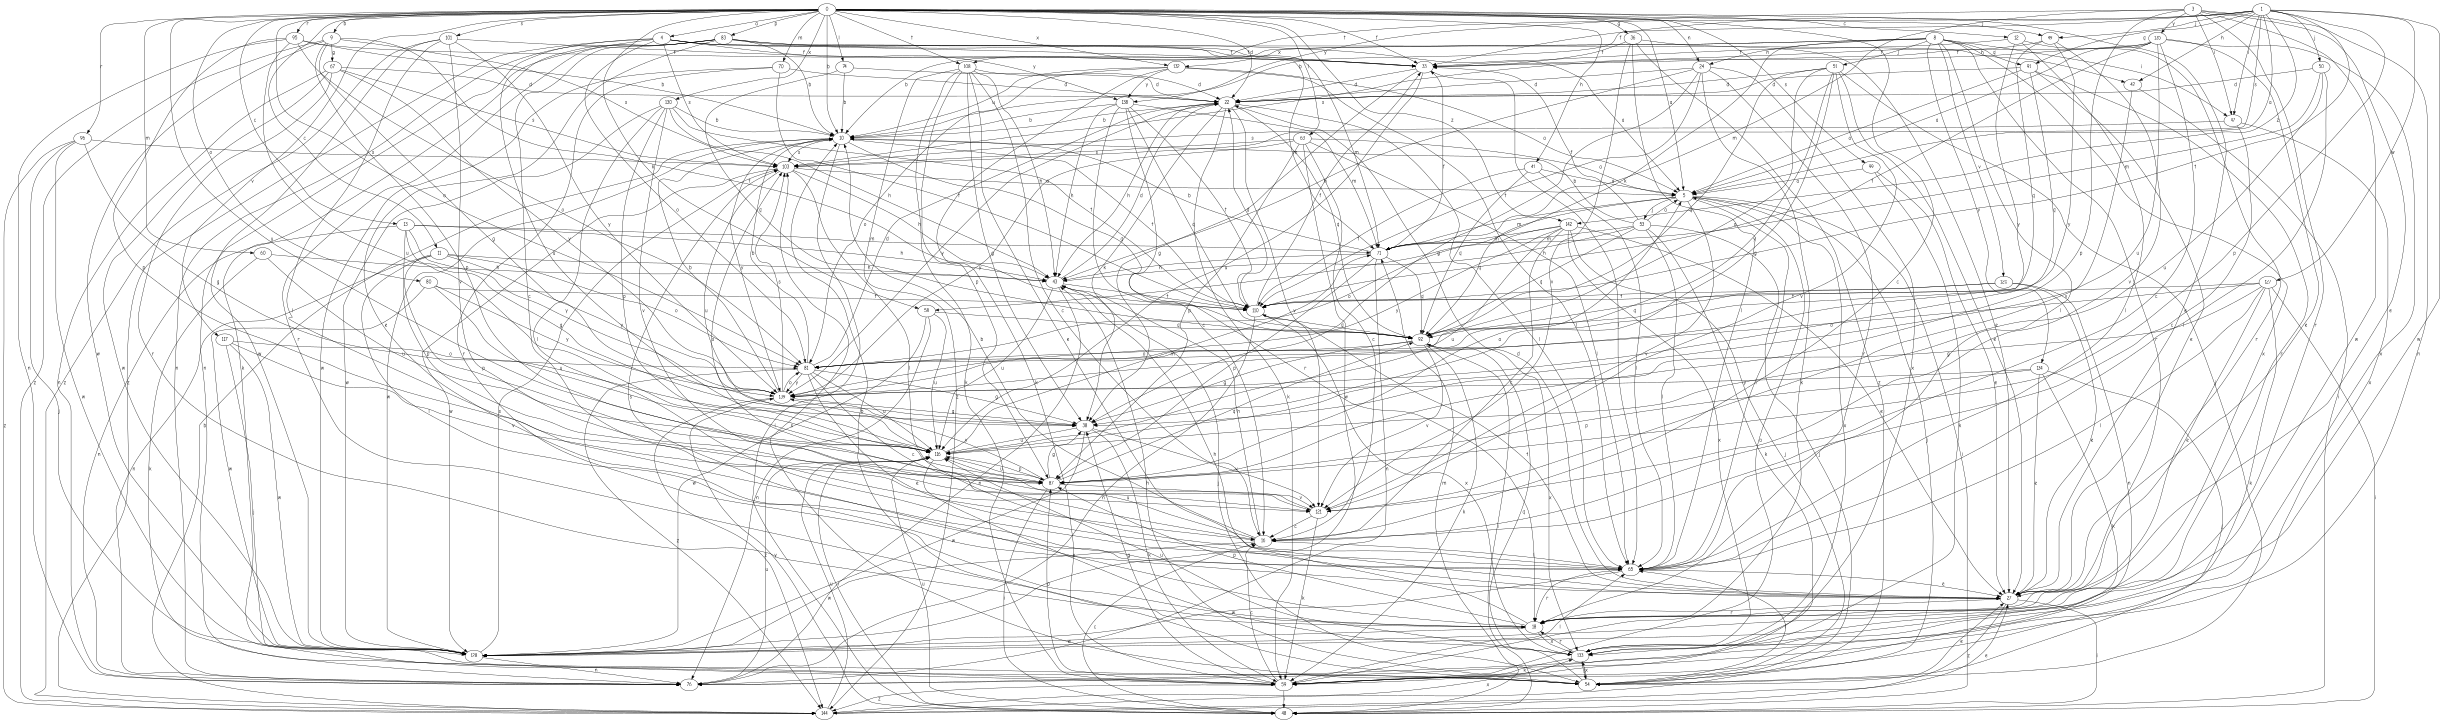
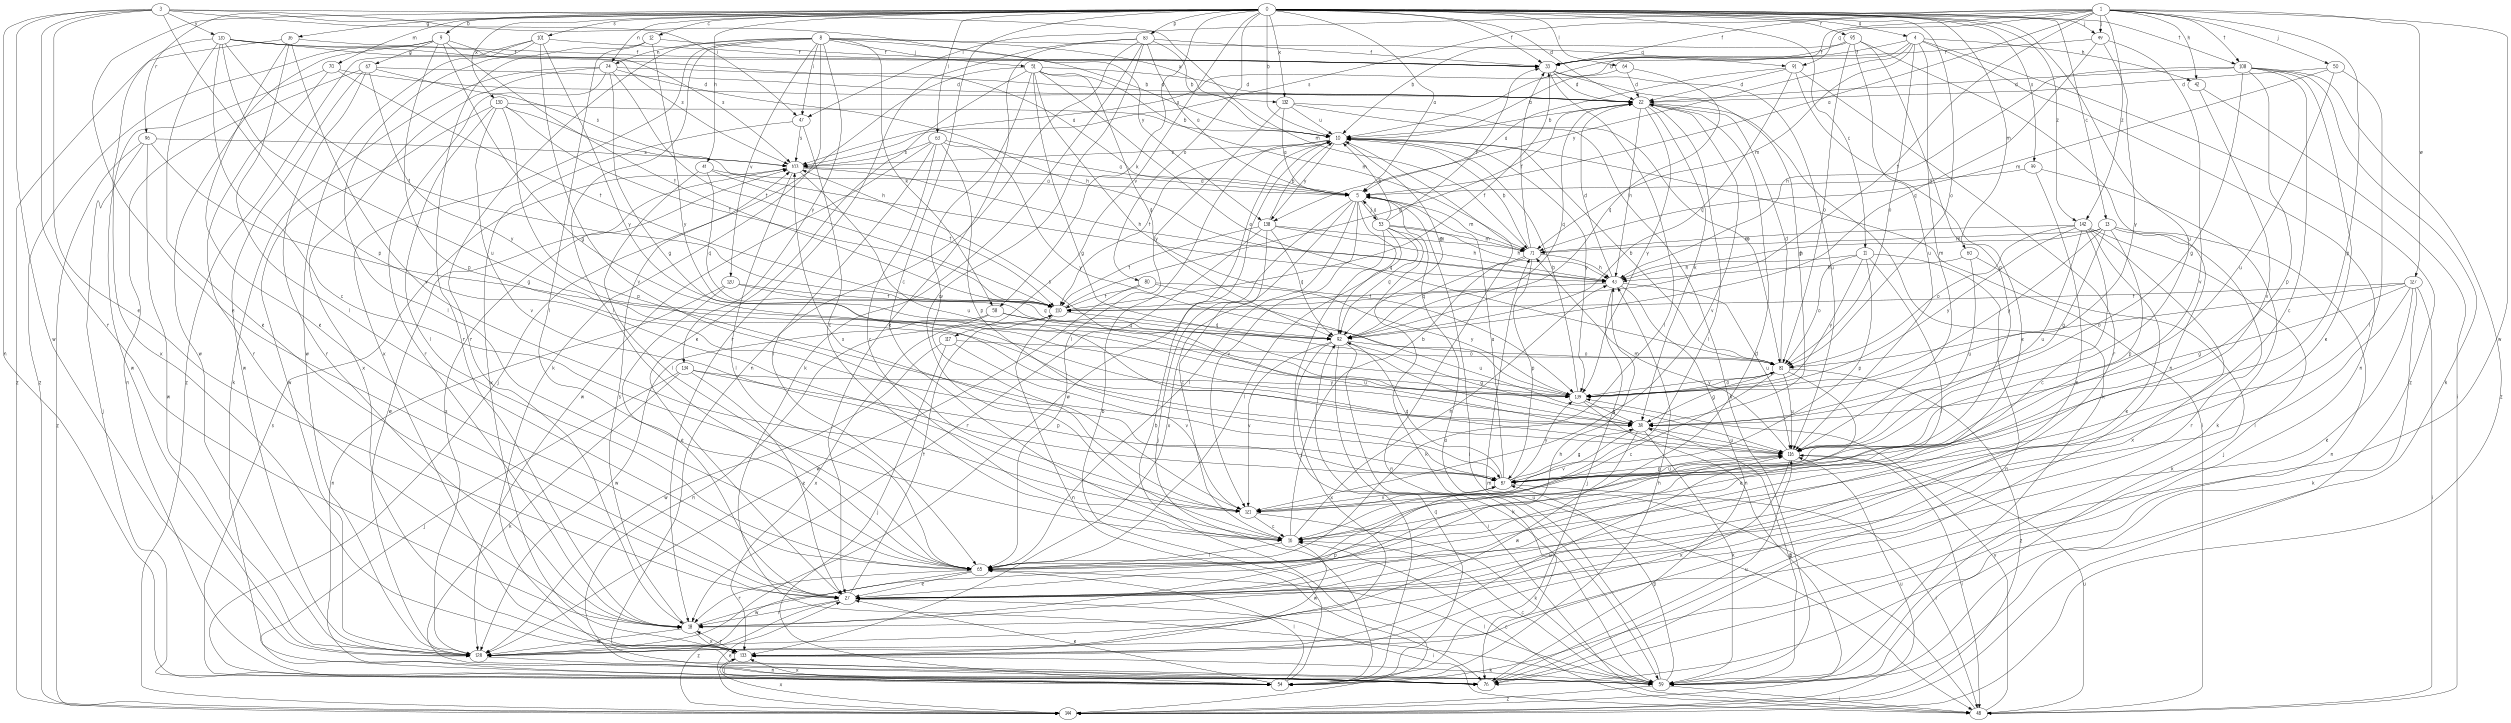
(1308, 66) -> (1282, 155)
(845, 67) -> (1625, 67)
(1143, 81) -> (1304, 180)
(554, 254) -> (1941, 254)
none -> (1658, 554)
none -> (641, 655)
